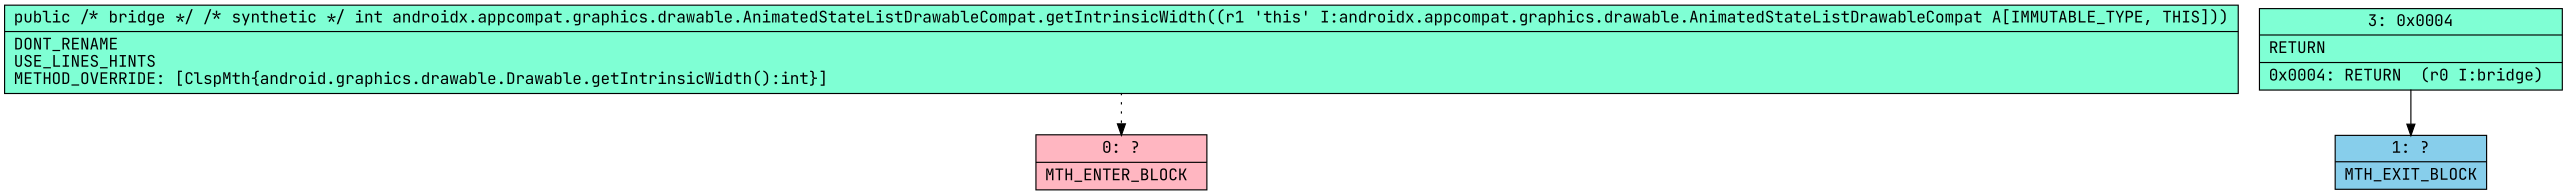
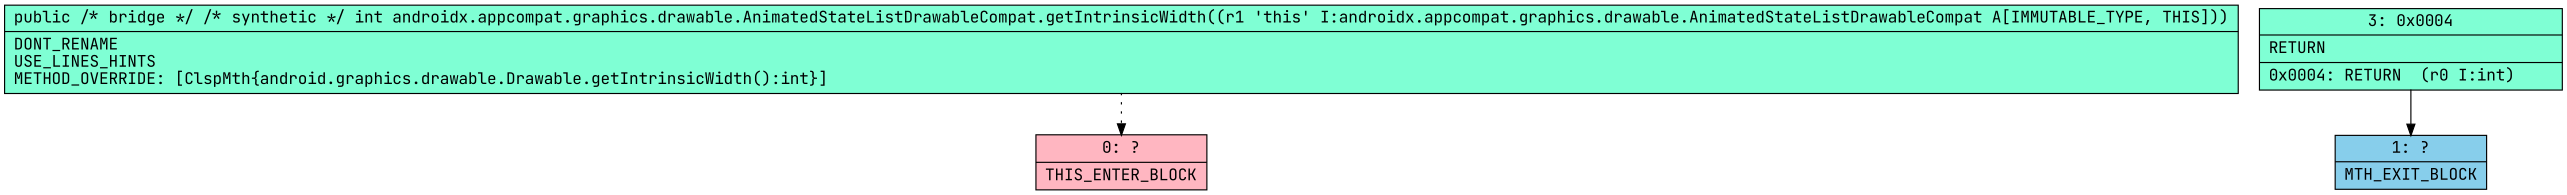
(2411, 76) -> (2397, 76)
(1116, 176) -> (1121, 176)
